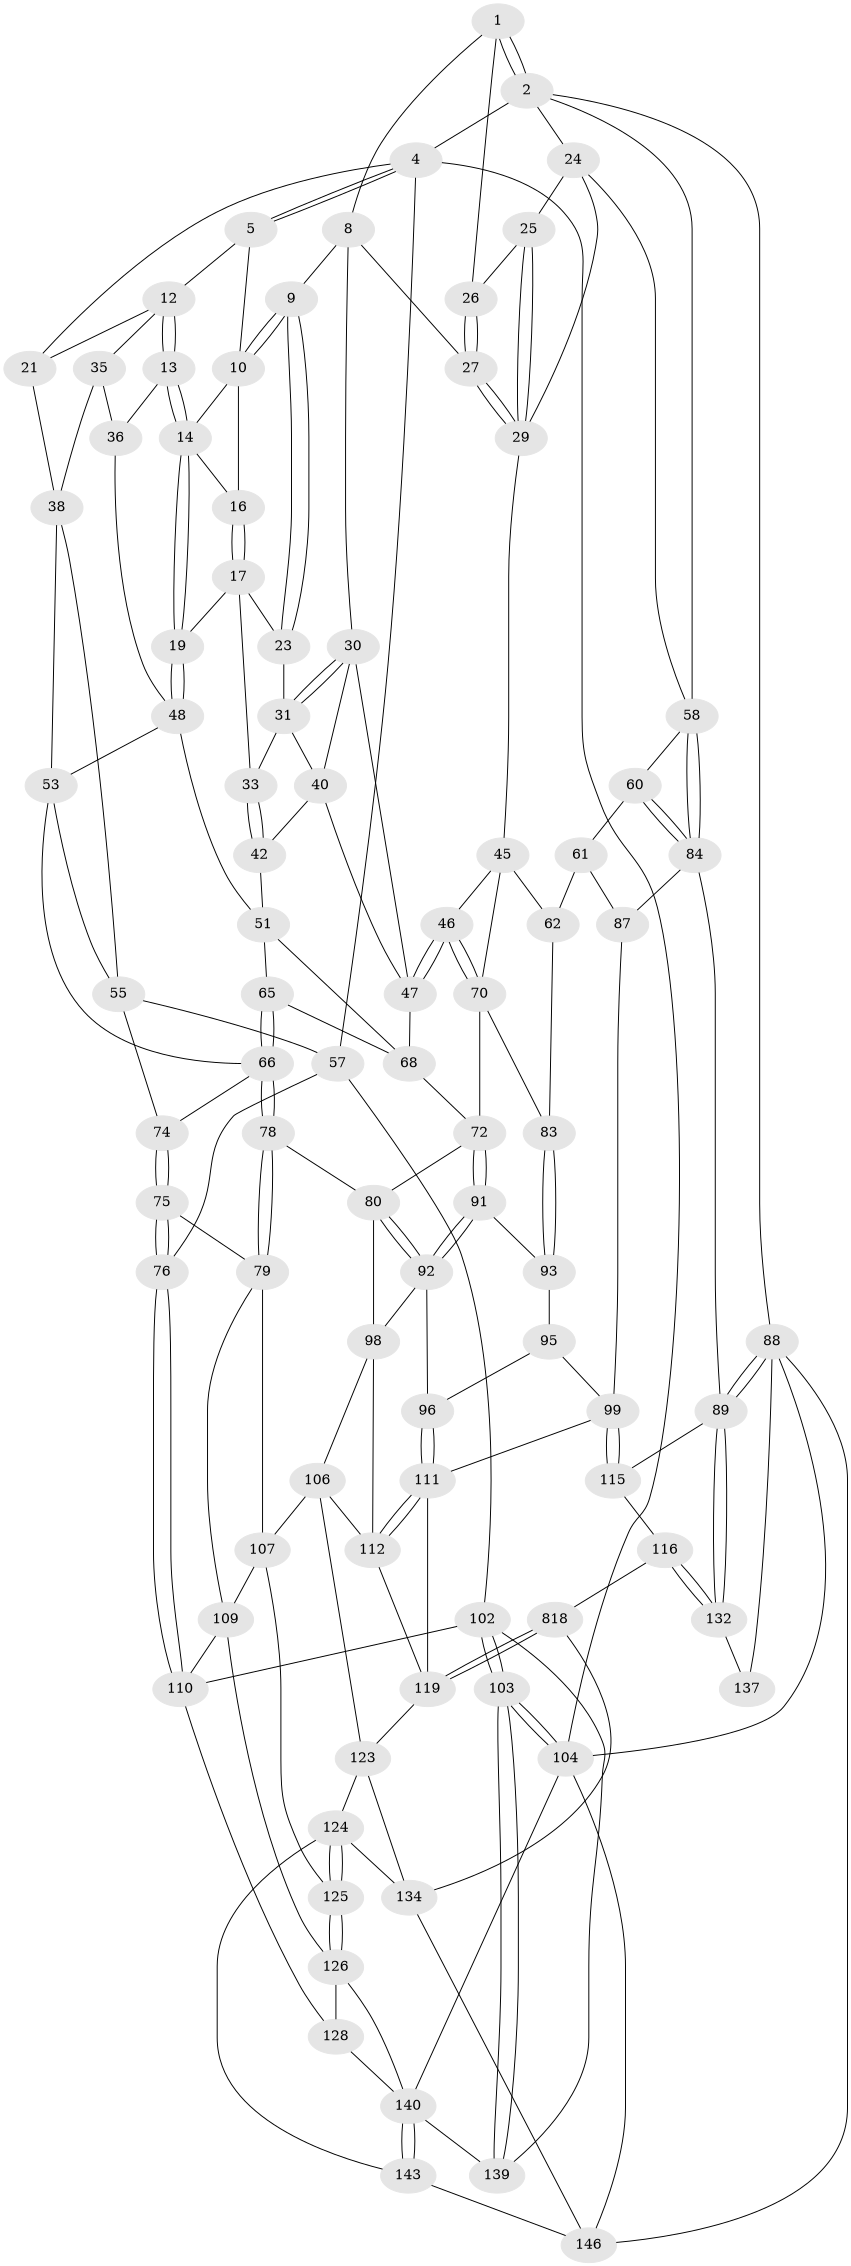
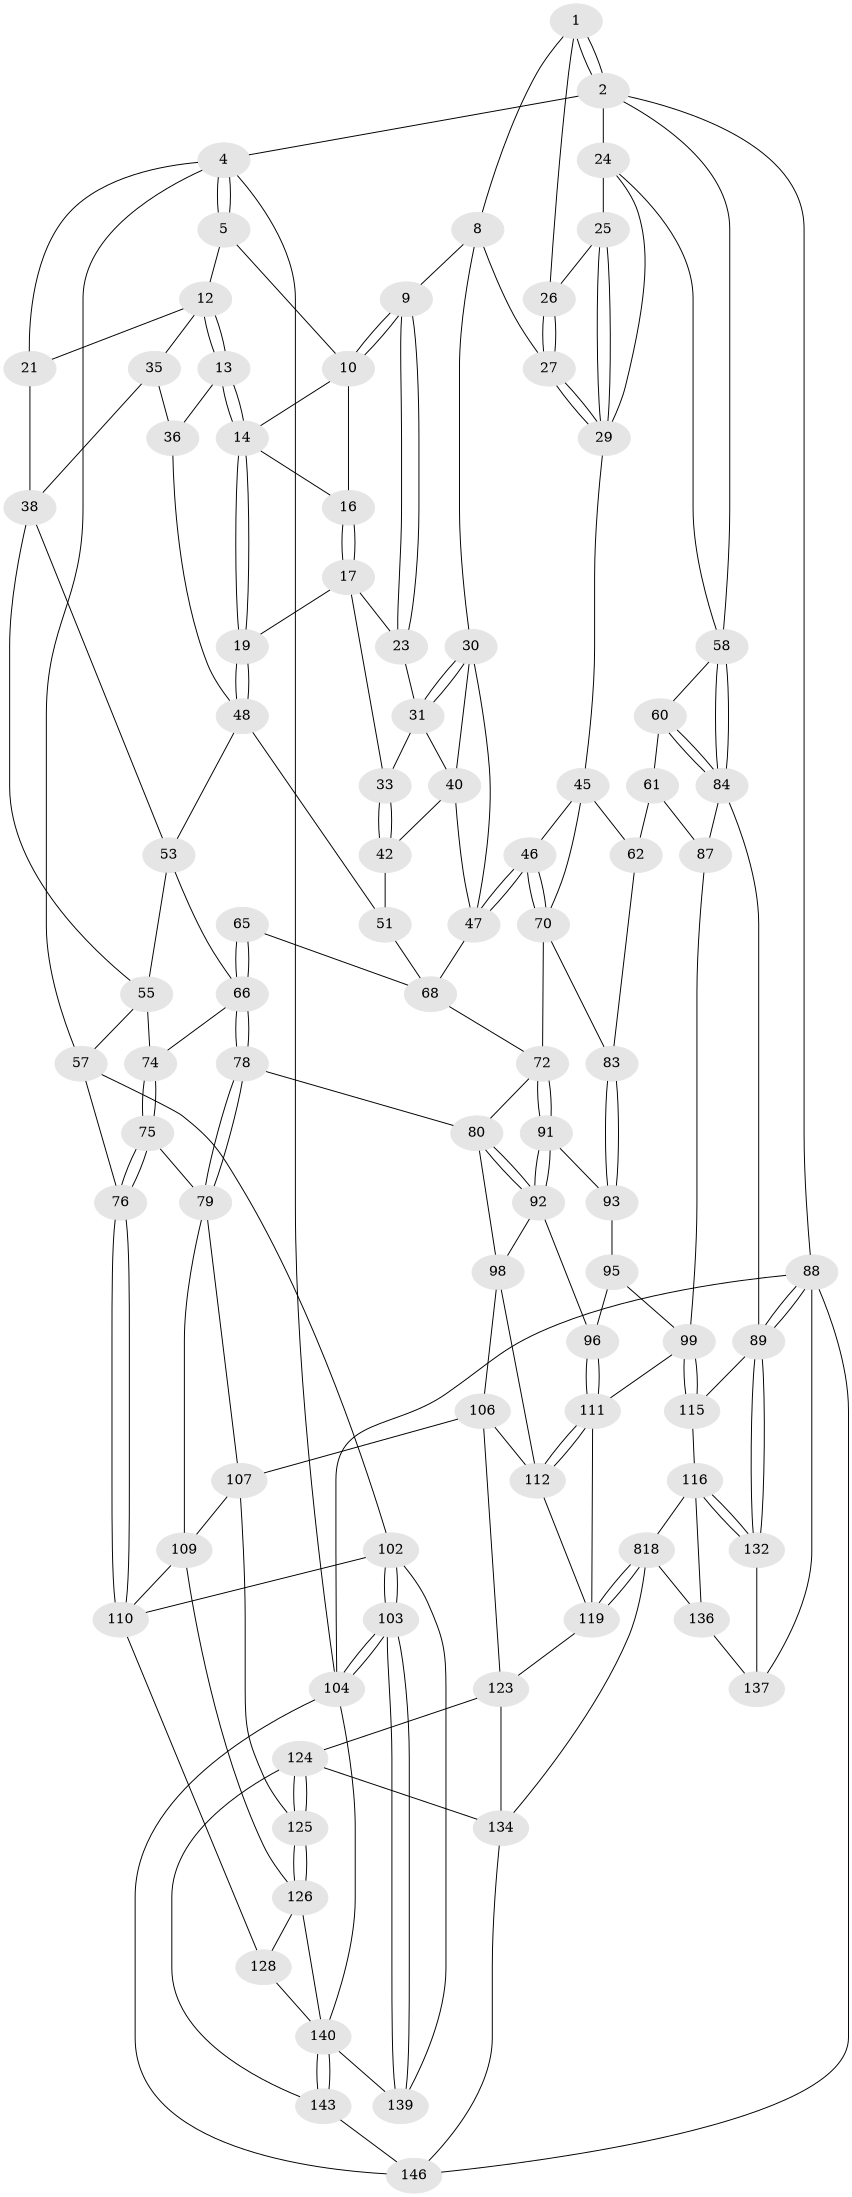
(265, 960) -> none
none -> (702, 1620)
